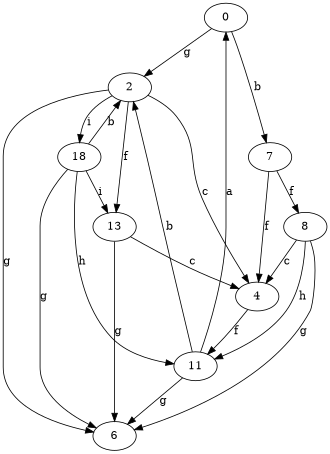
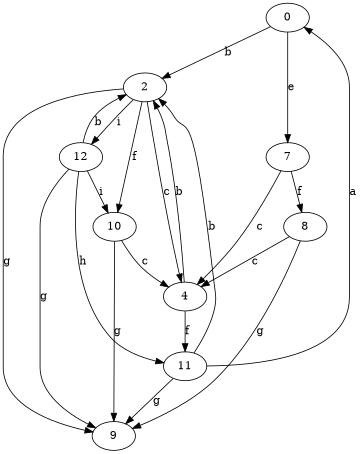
(188, 52) -> (228, 52)
(258, 87) -> (291, 87)
(79, 157) -> (81, 157)
none -> (176, 194)
(115, 227) -> (115, 227)
(267, 227) -> (260, 227)
(284, 313) -> none
(115, 436) -> (114, 436)
